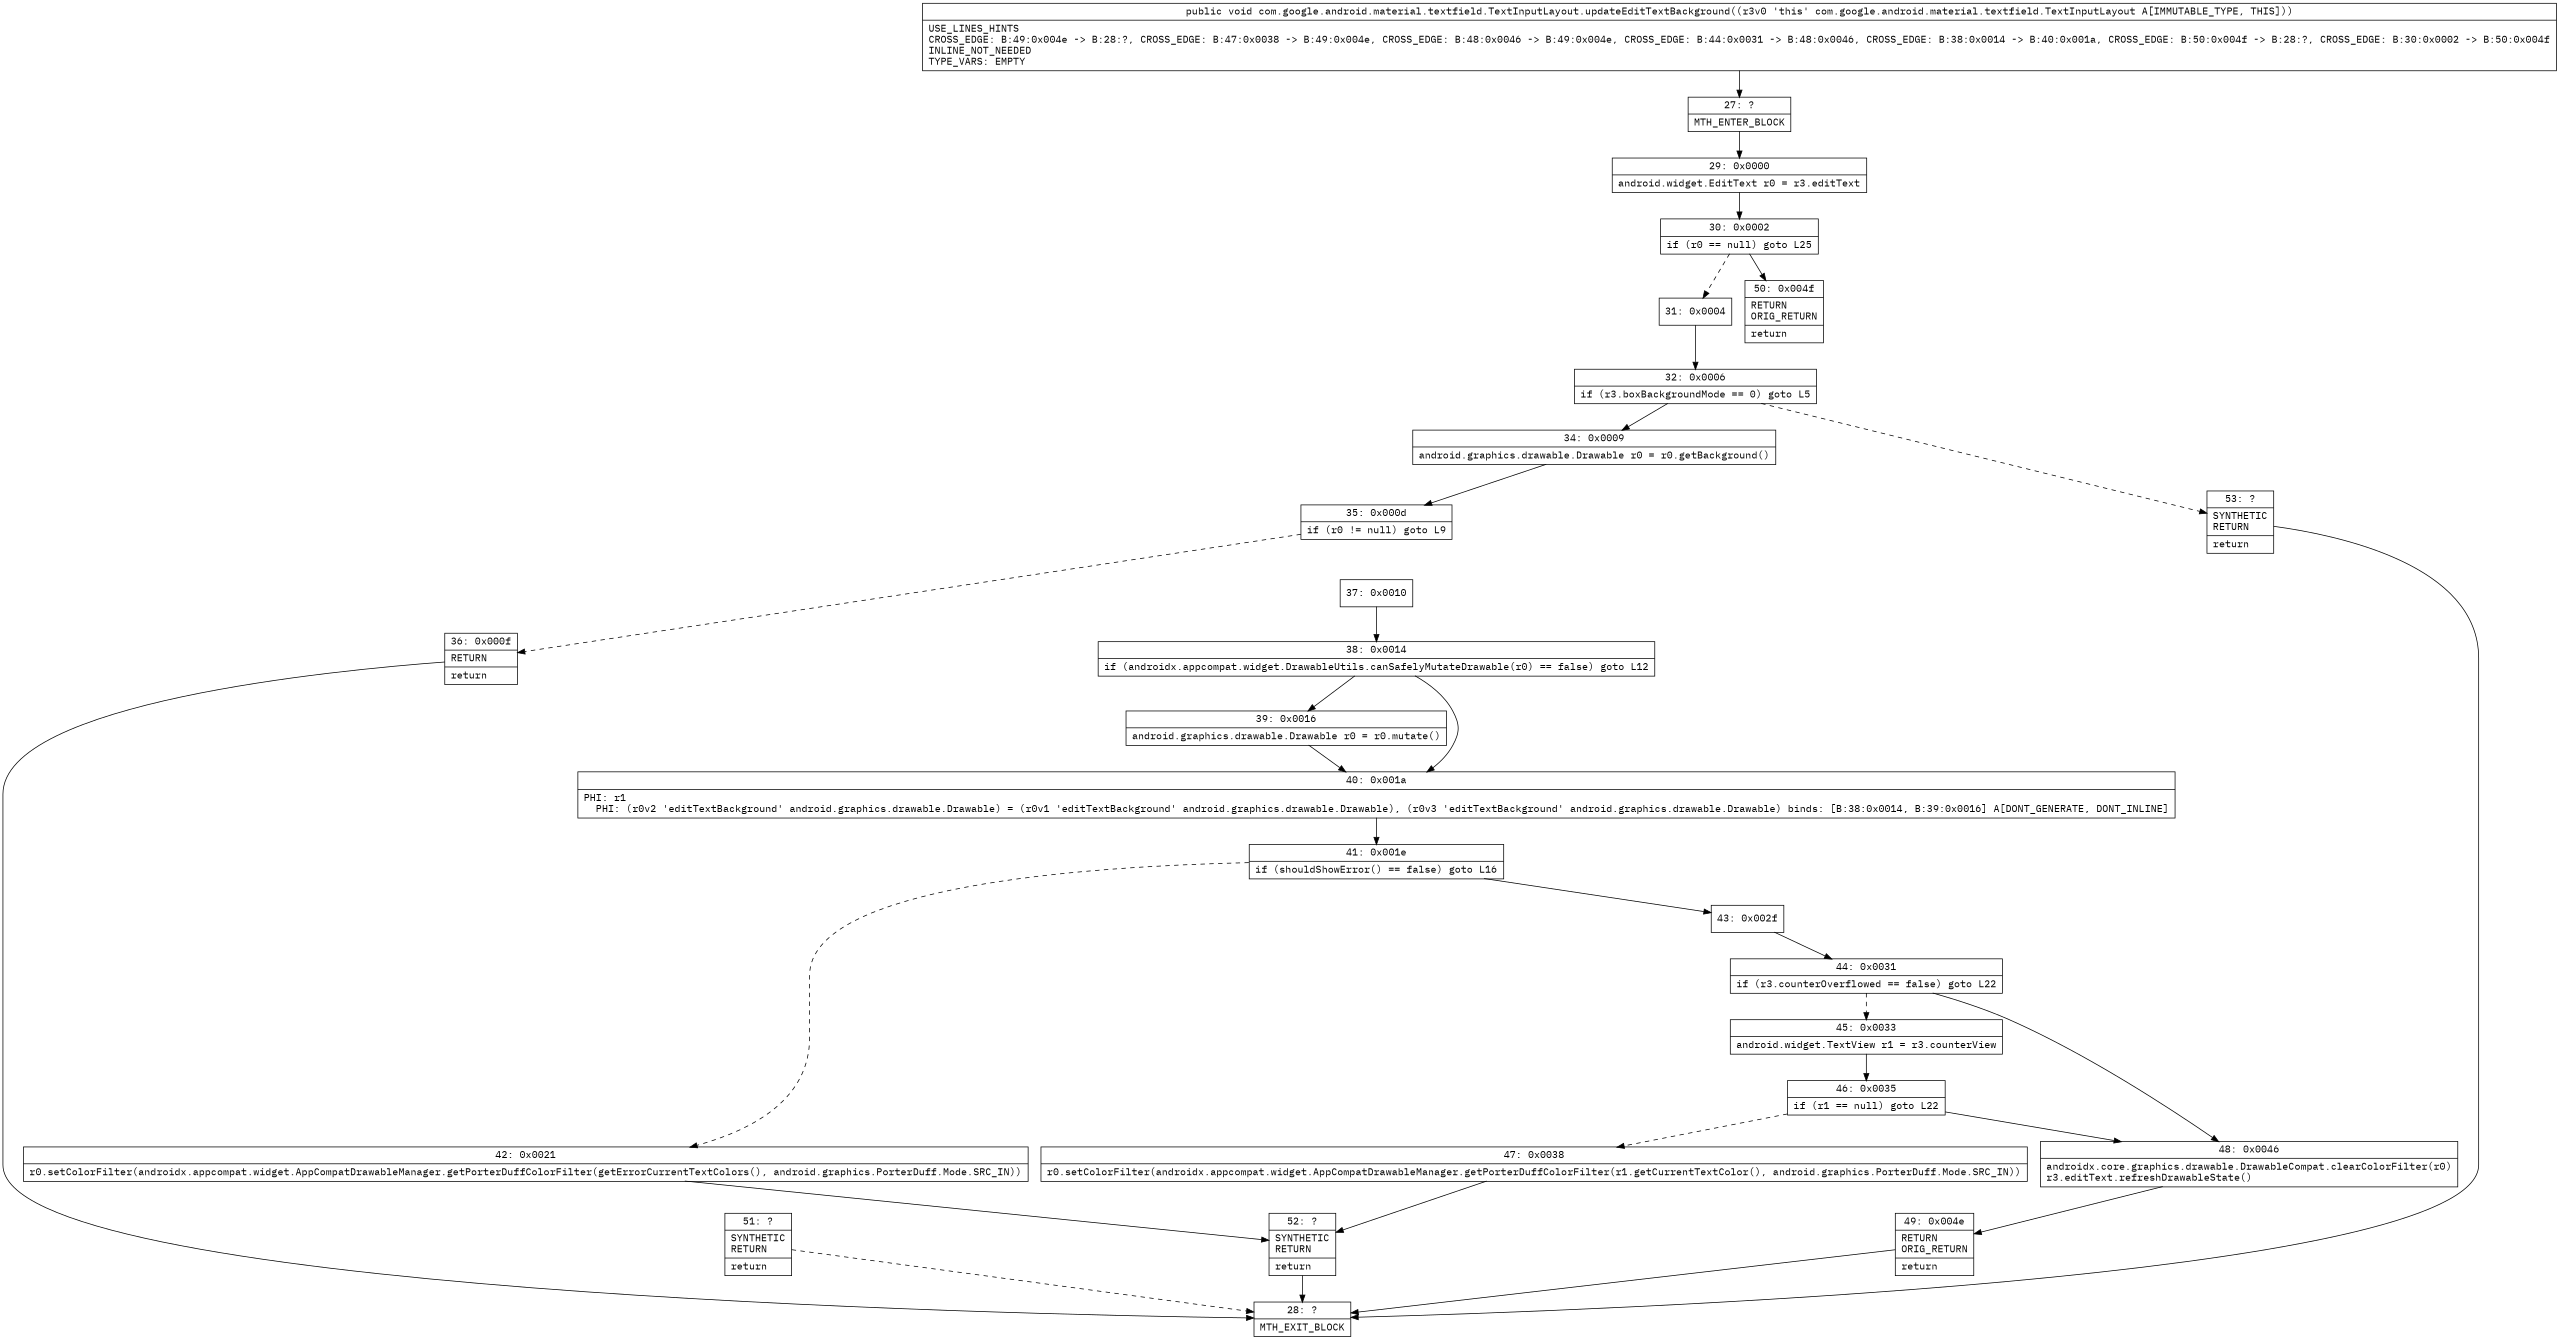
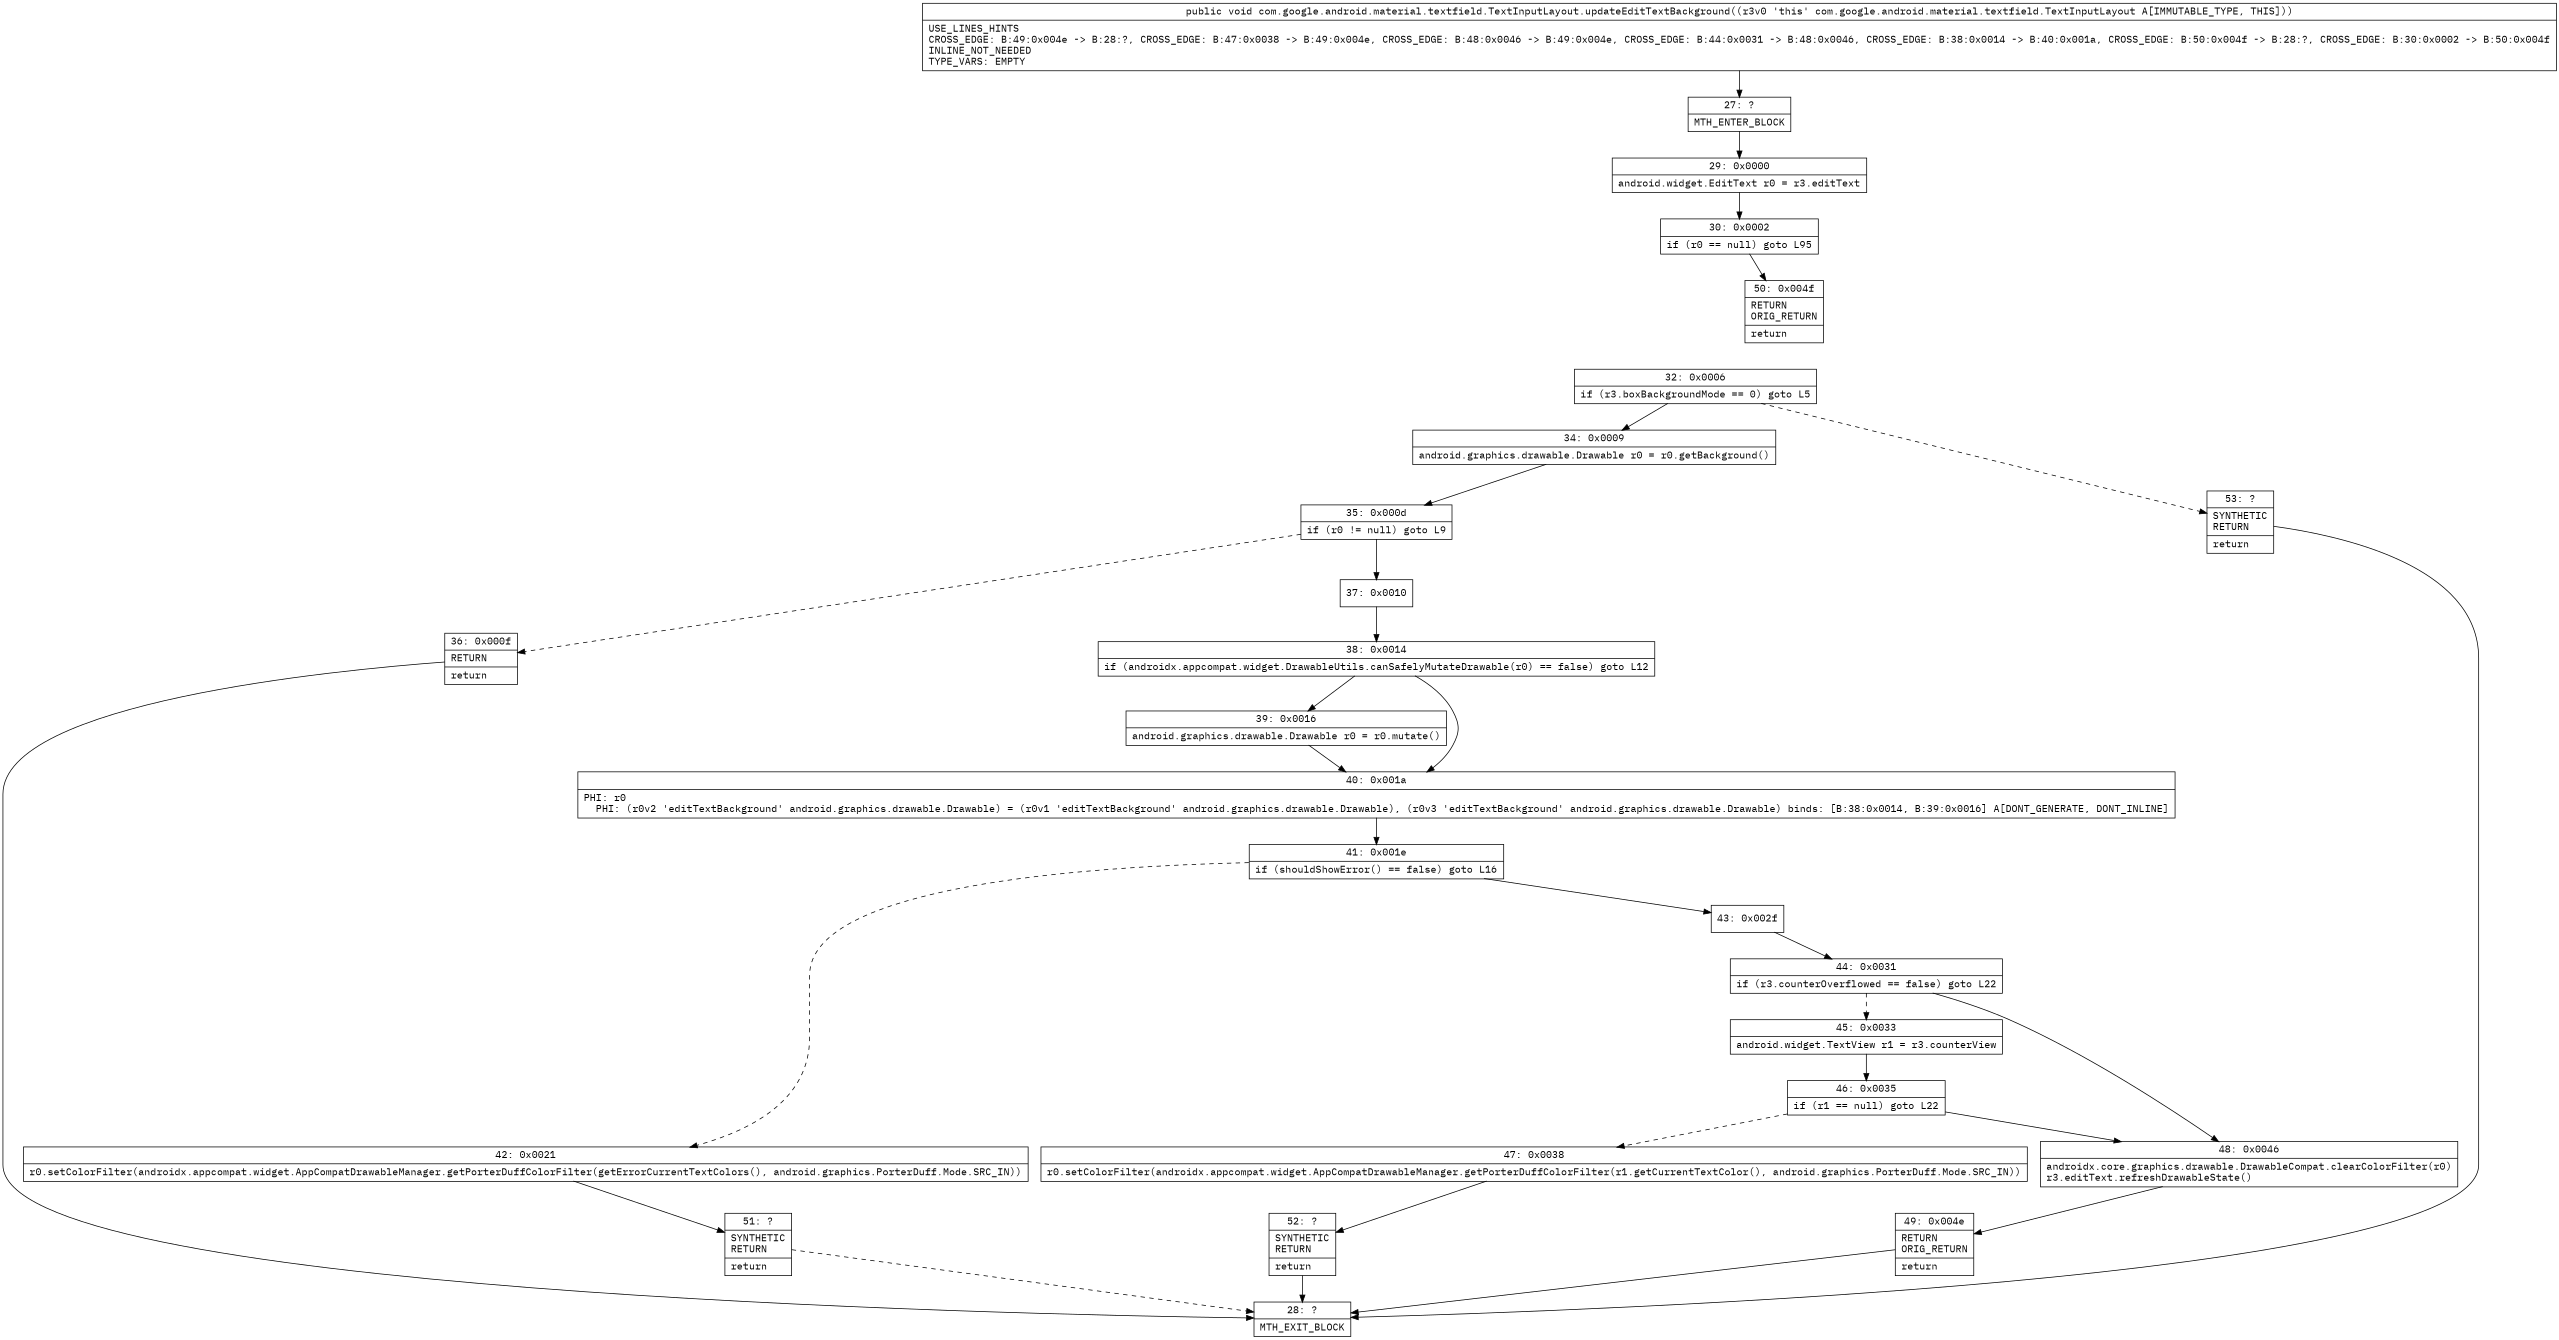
(1739, 245) -> (1739, 245)
(1695, 312) -> none
none -> (1376, 556)
(608, 798) -> (608, 798)
(973, 1210) -> (646, 1205)
